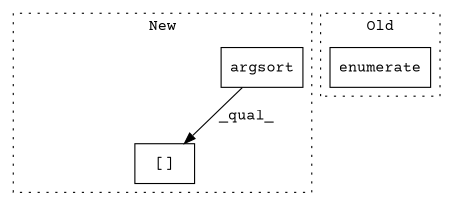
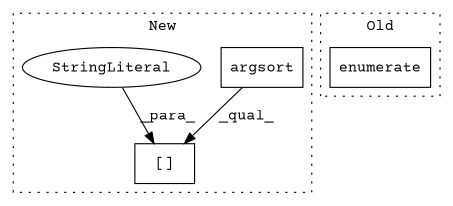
none -> (112, 67)
